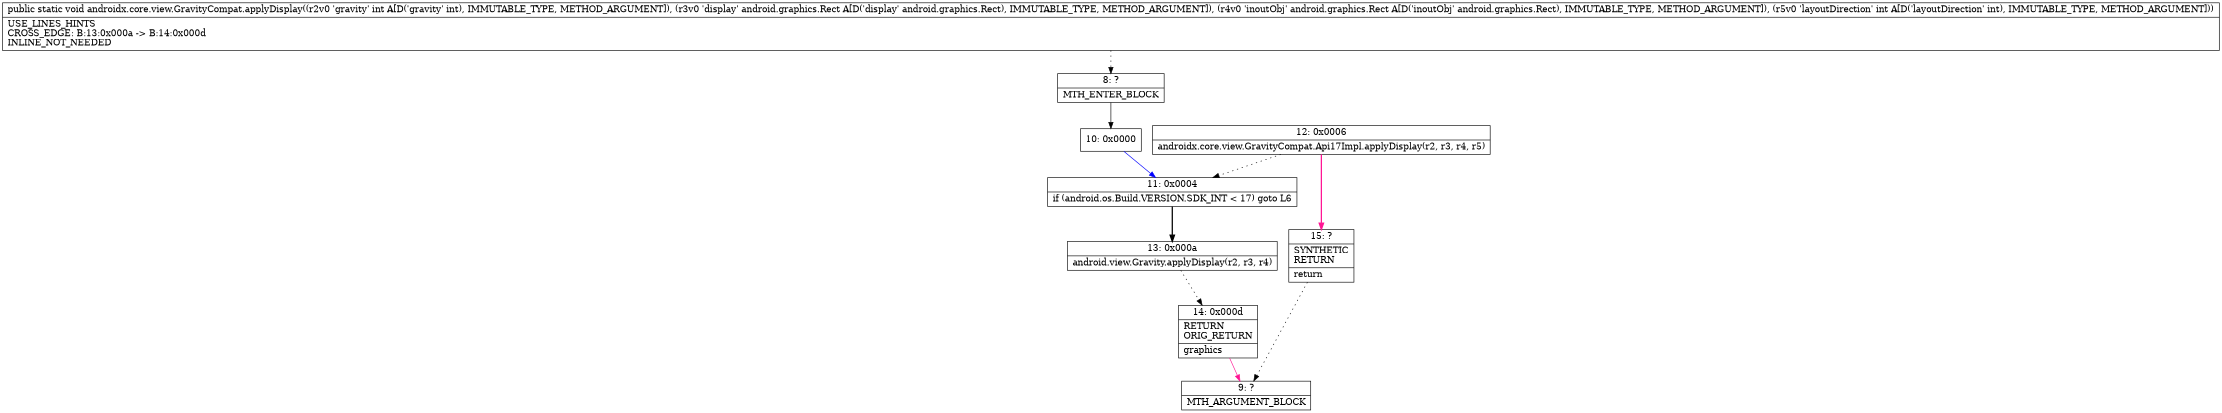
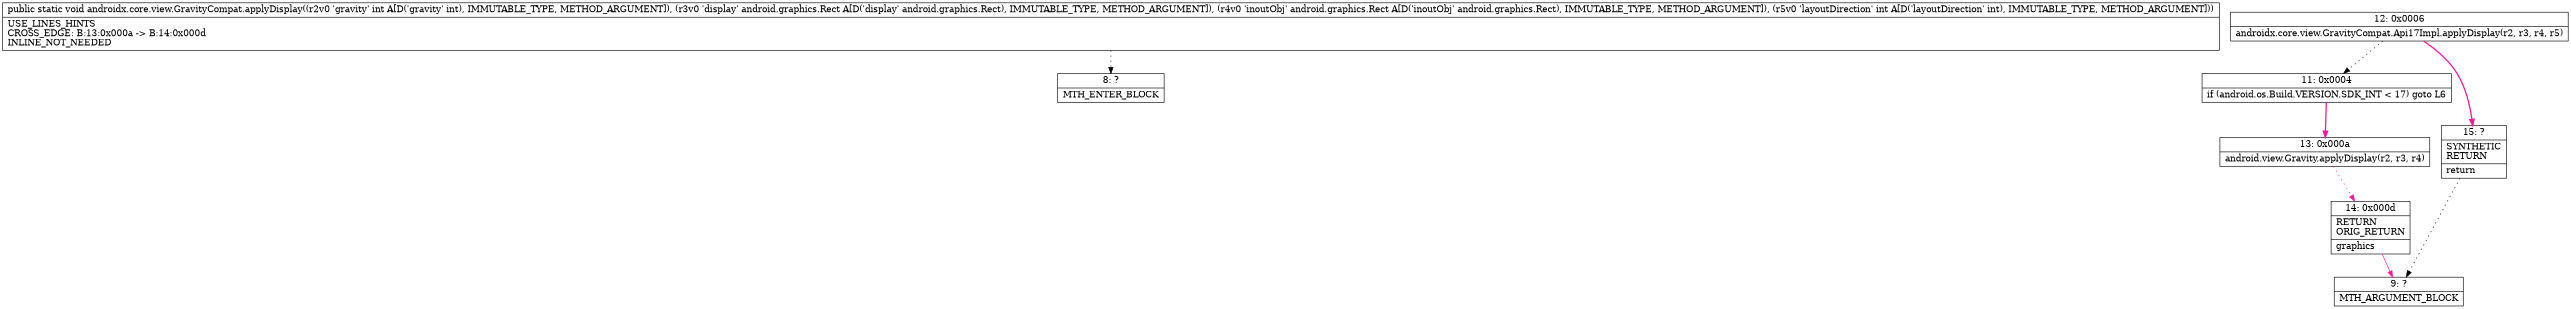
(1111, 140) -> none
(1172, 221) -> (2326, 117)
(1190, 285) -> (2342, 181)
